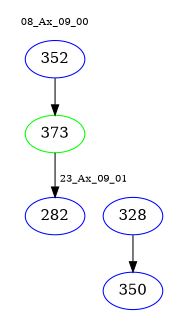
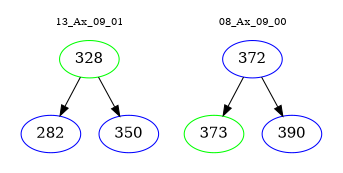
(55, 59) -> (252, 59)
none -> (292, 134)
(55, 176) -> (73, 92)
(94, 179) -> (90, 22)
(133, 216) -> (89, 59)
